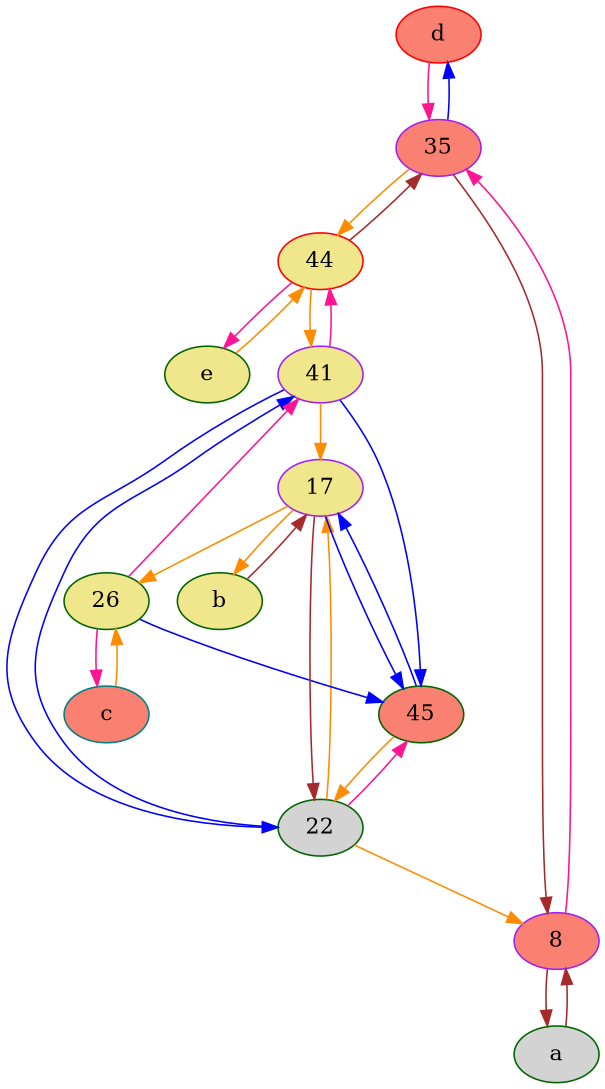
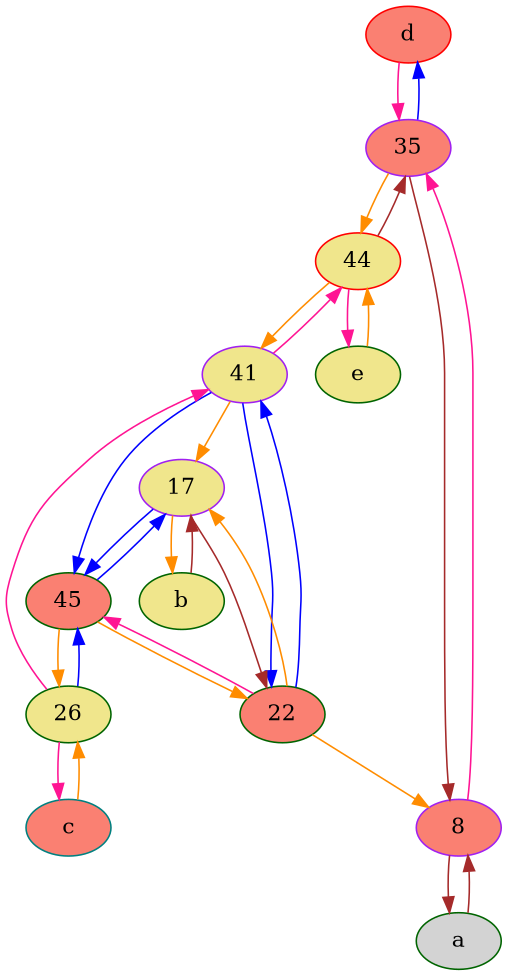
(221, 541) -> (58, 650)
(321, 828) -> (283, 714)
